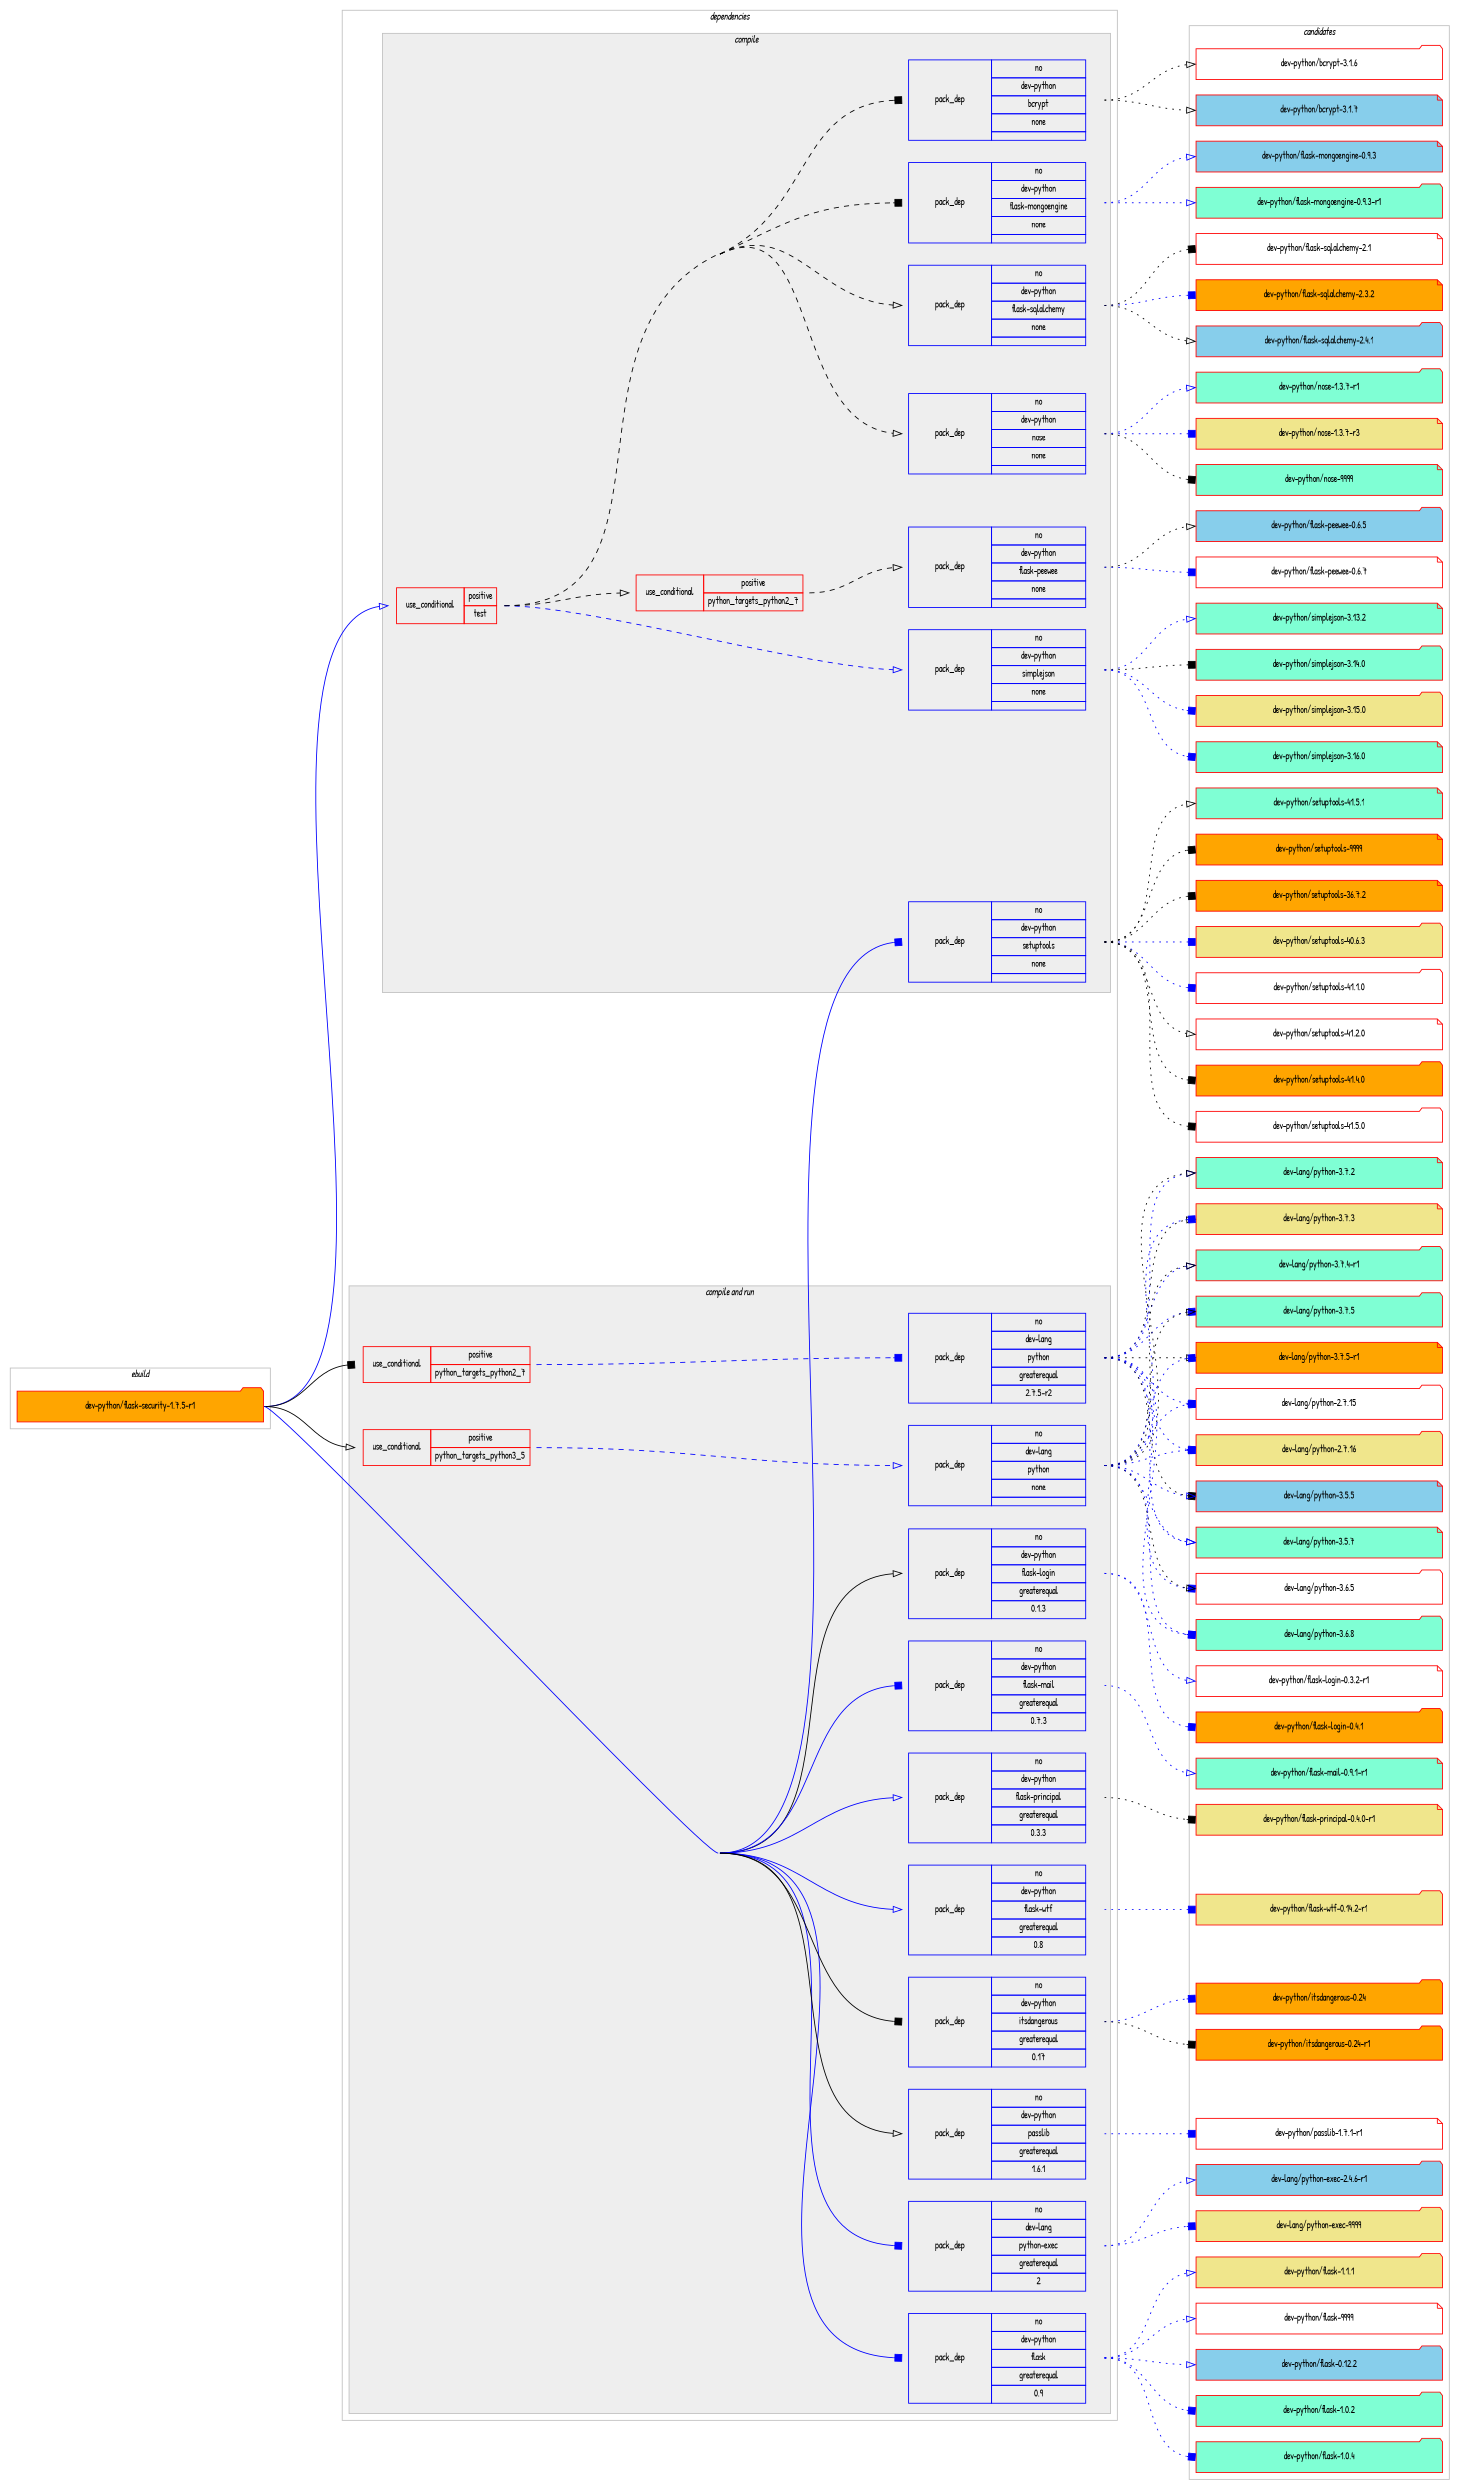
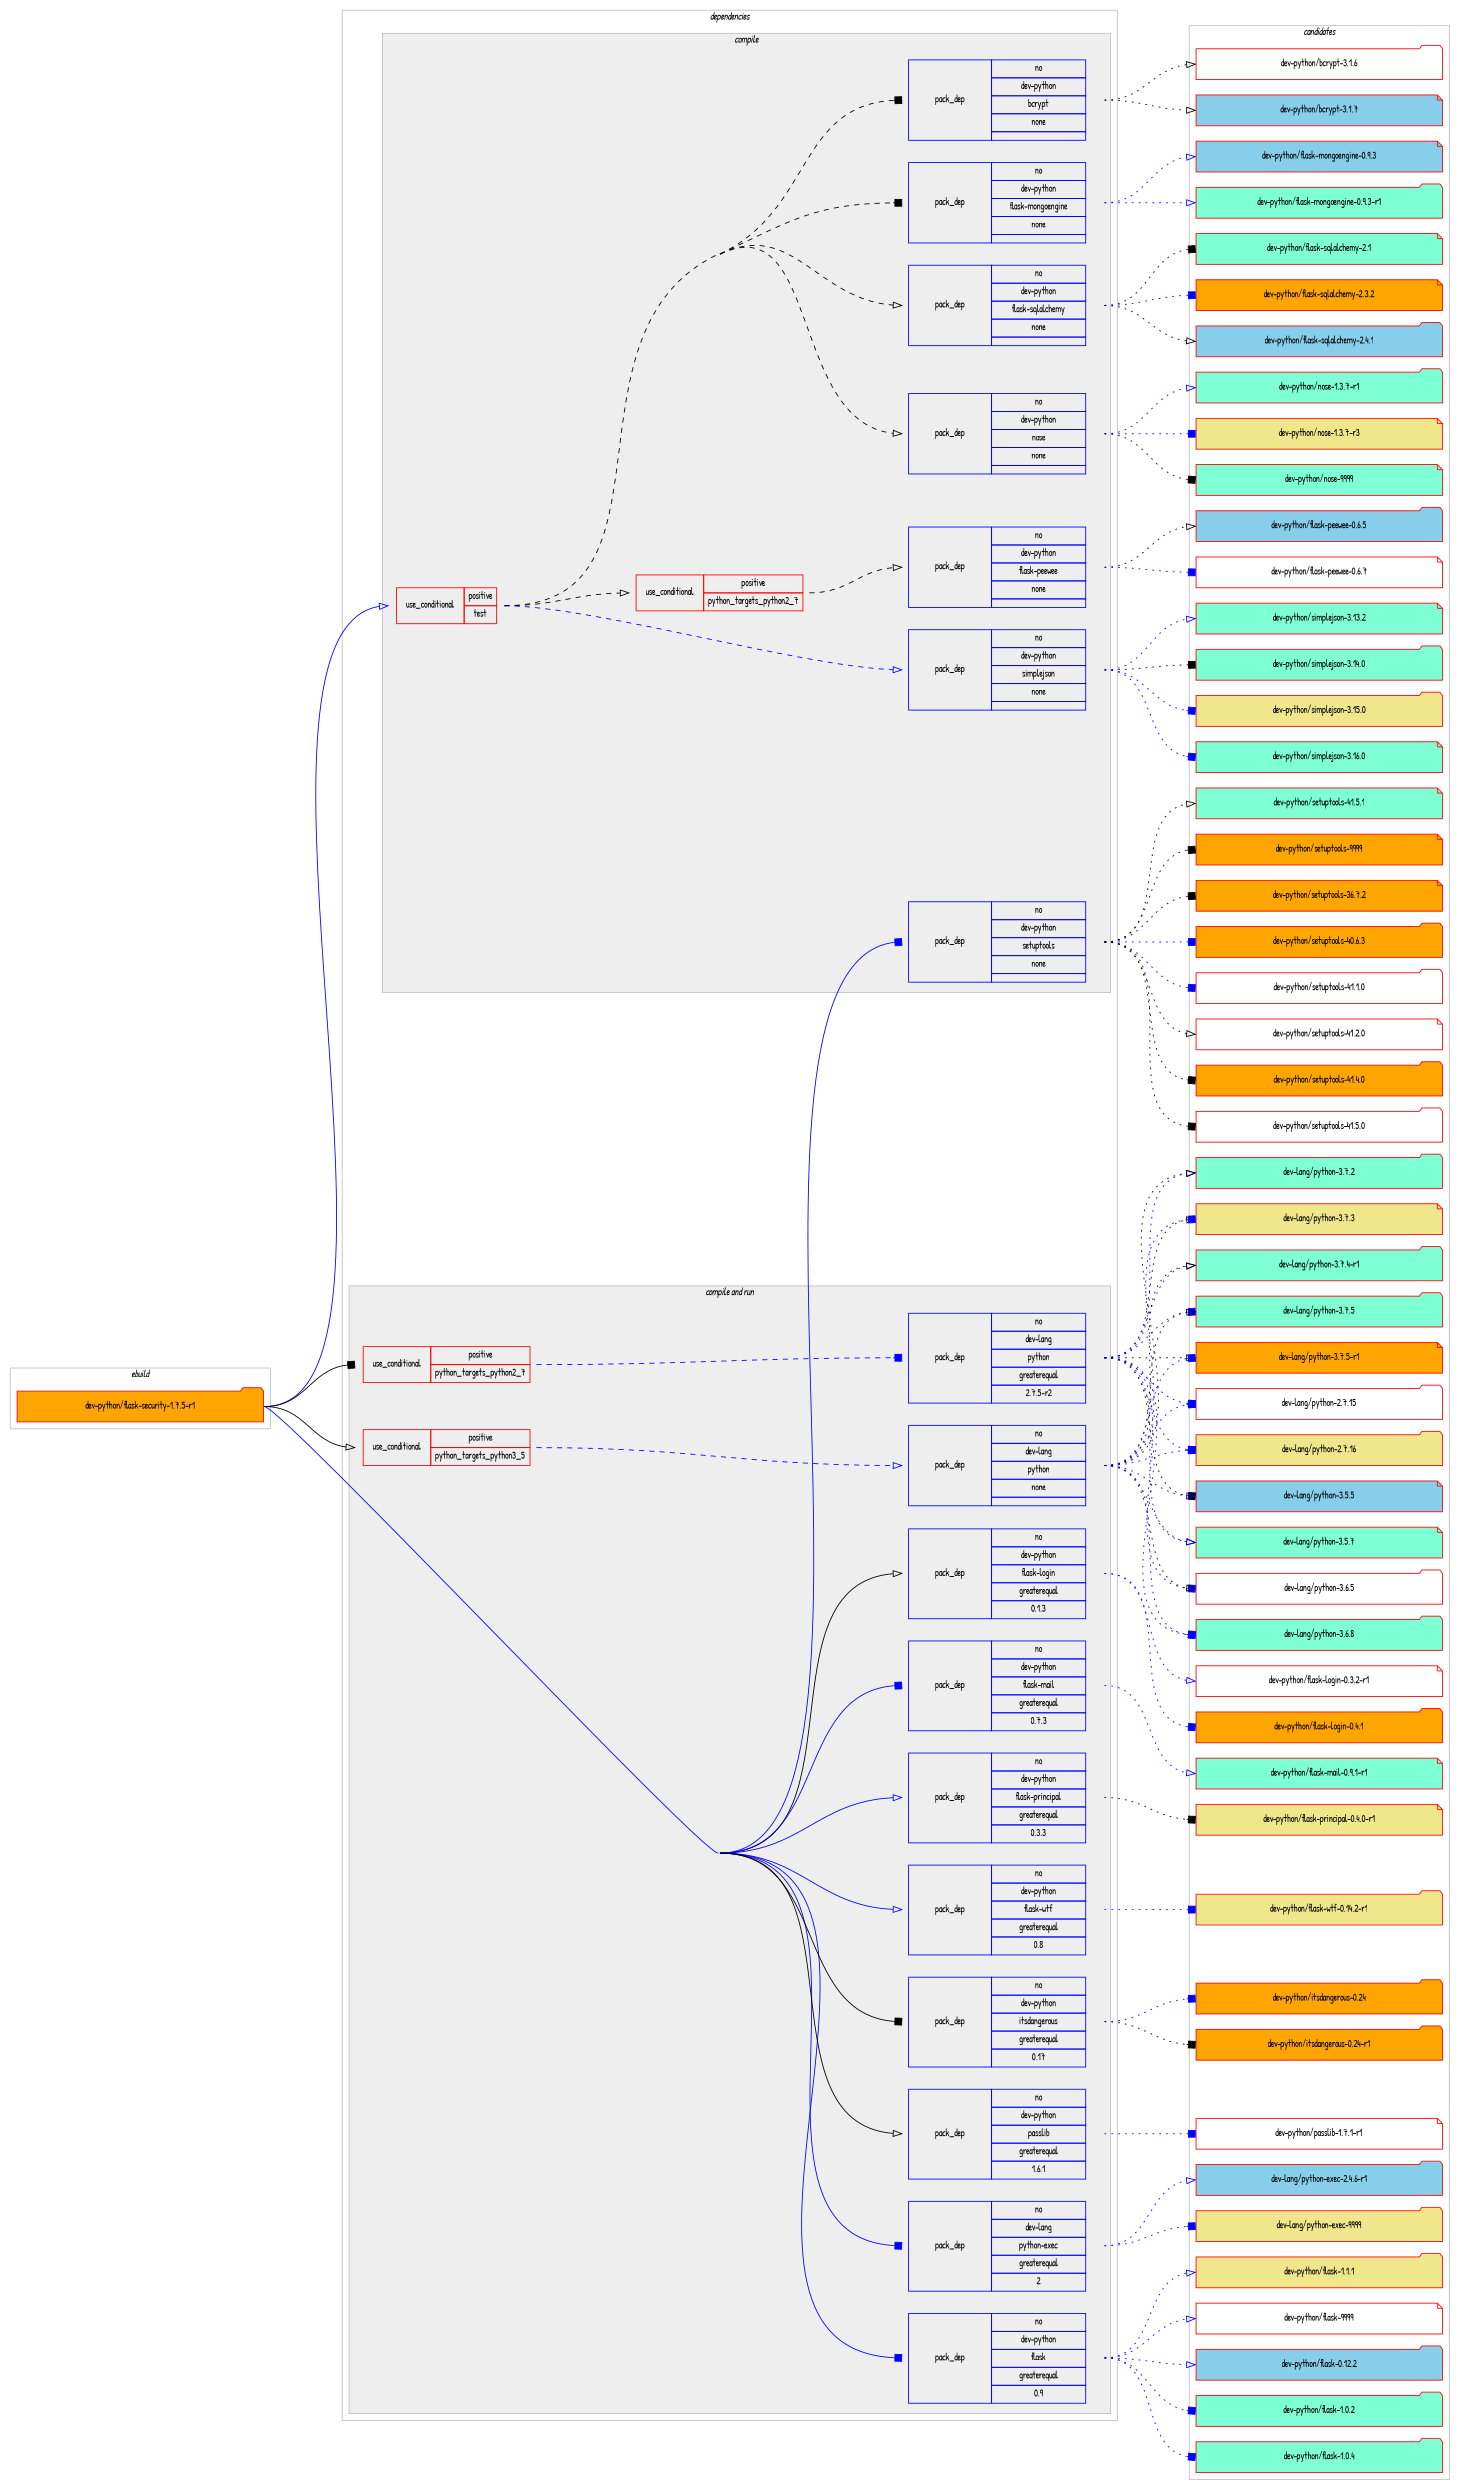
(1319, 249) -> (1319, 249)
(1319, 942) -> (1319, 942)
(1319, 1173) -> (1319, 1173)
